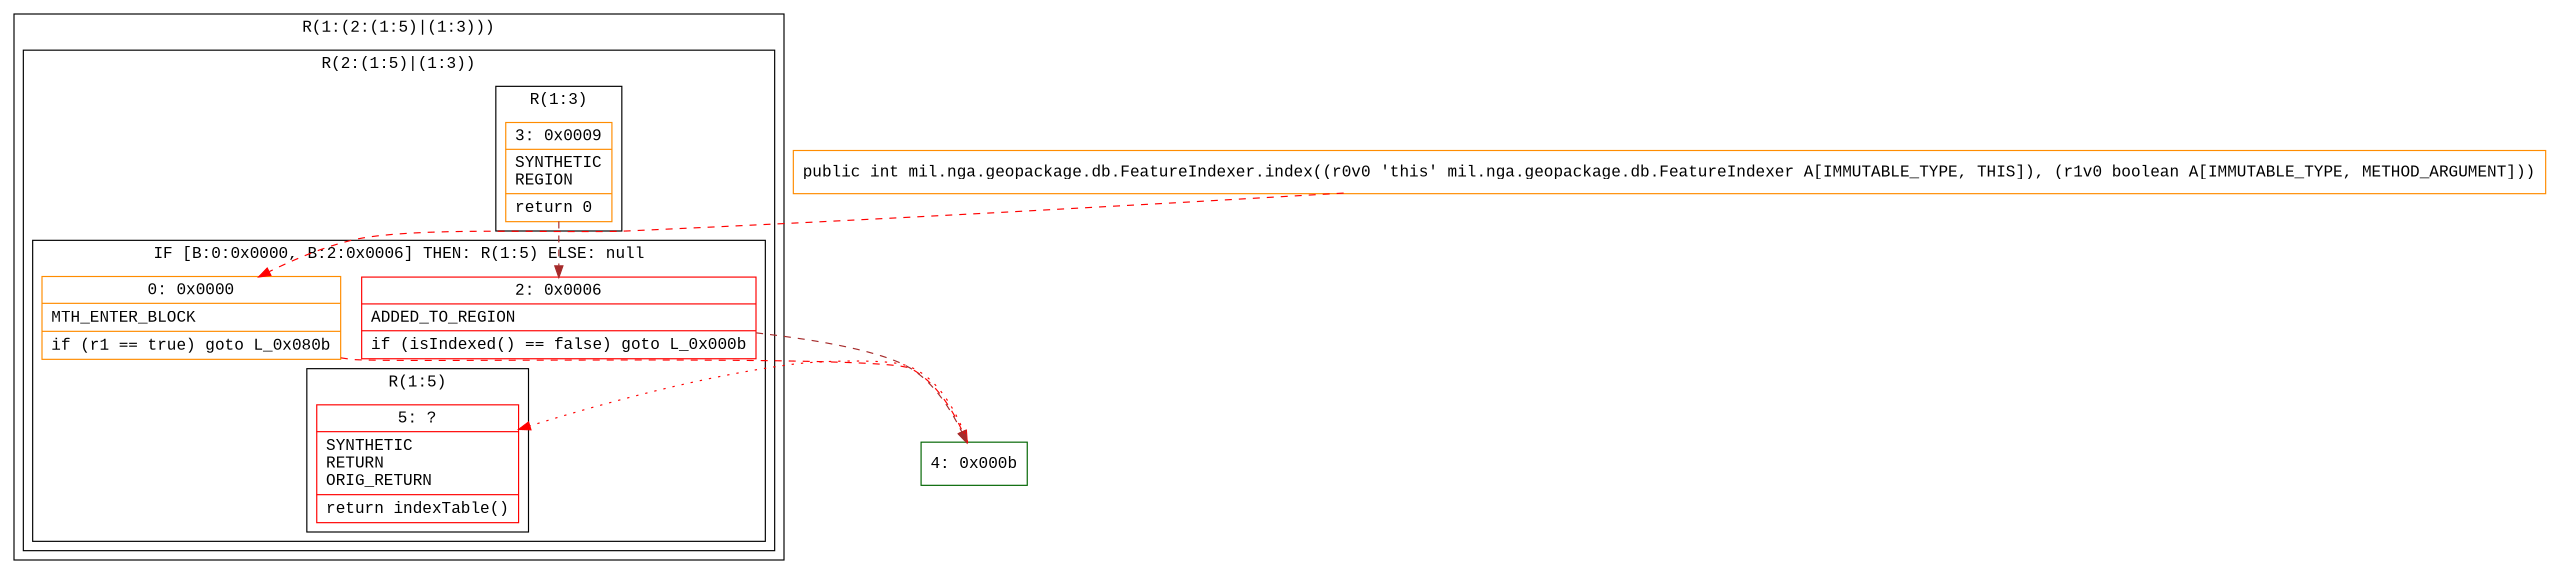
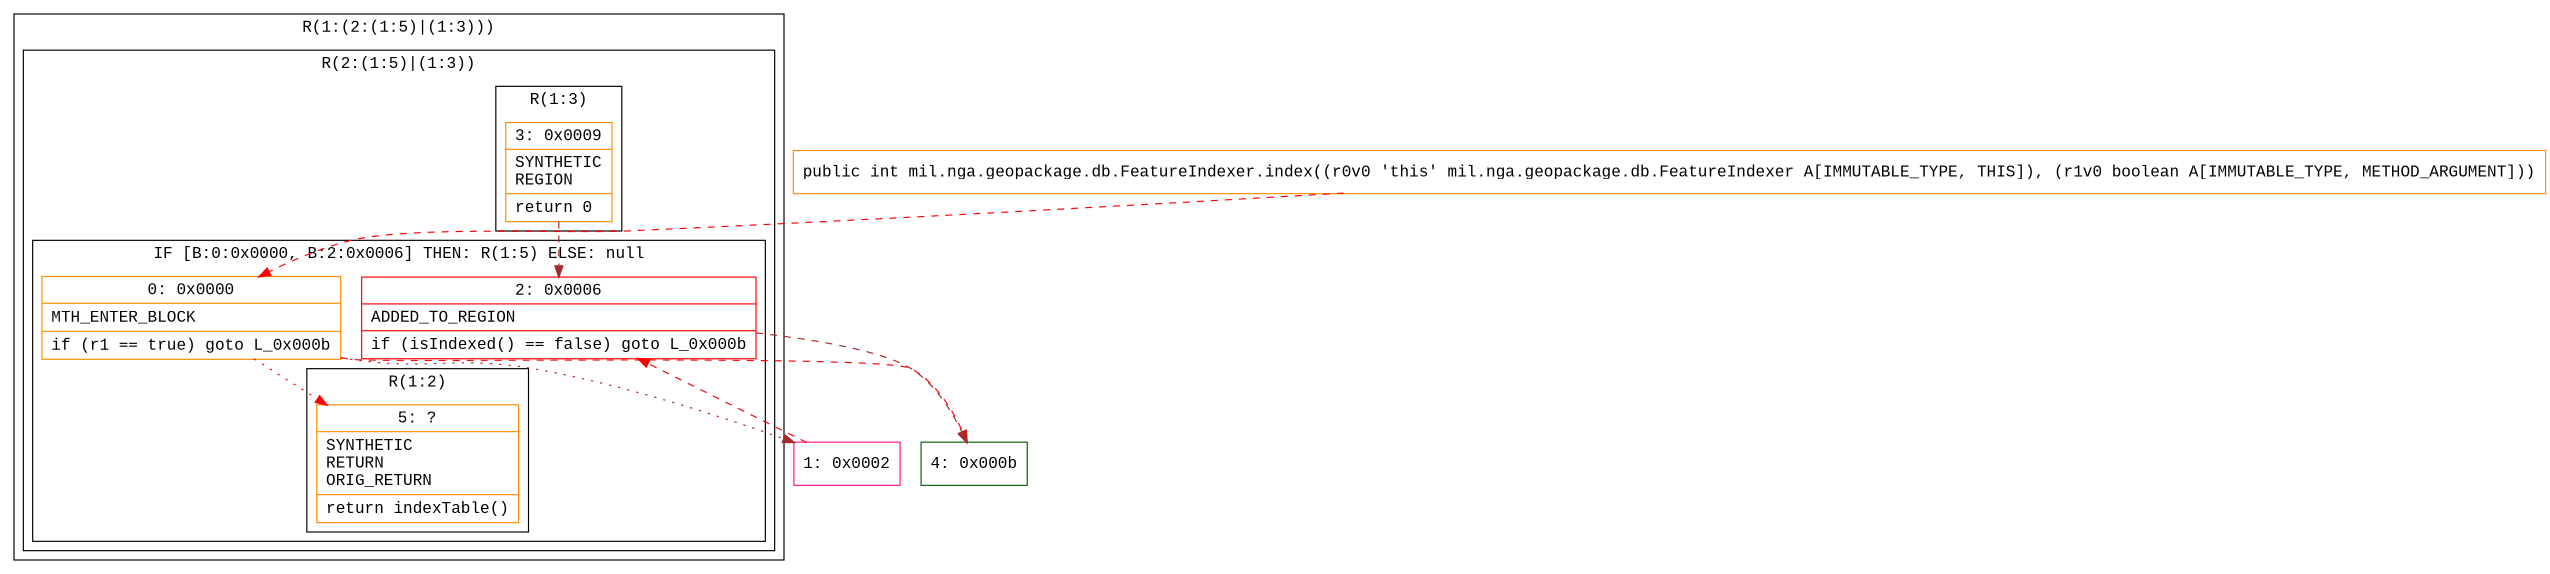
(191, 345) -> (191, 345)
(754, 370) -> (285, 379)
(418, 382) -> (418, 382)
(418, 464) -> (418, 464)
none -> (847, 464)
